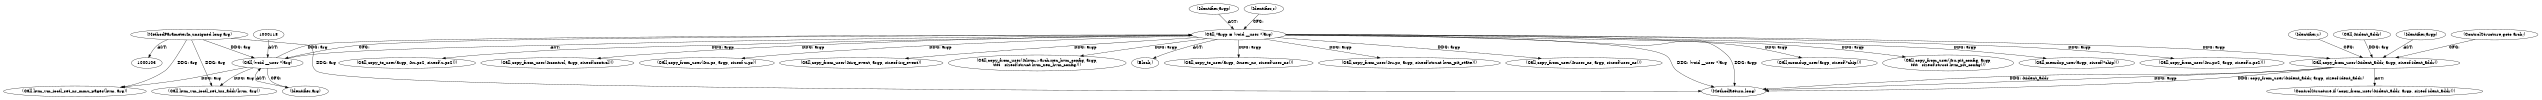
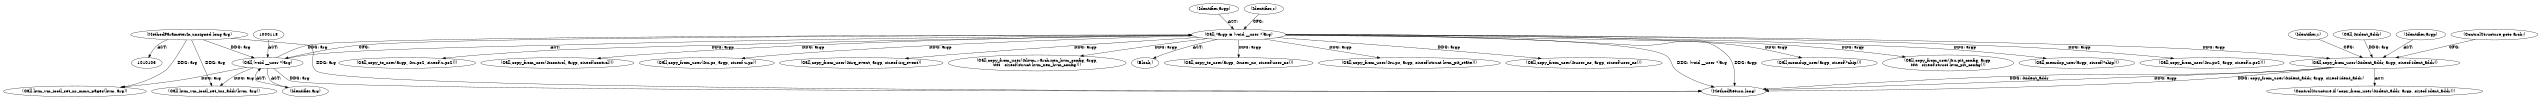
(147, 63) -> (147, 63)
(277, 78) -> (277, 78)
none -> (805, 90)
